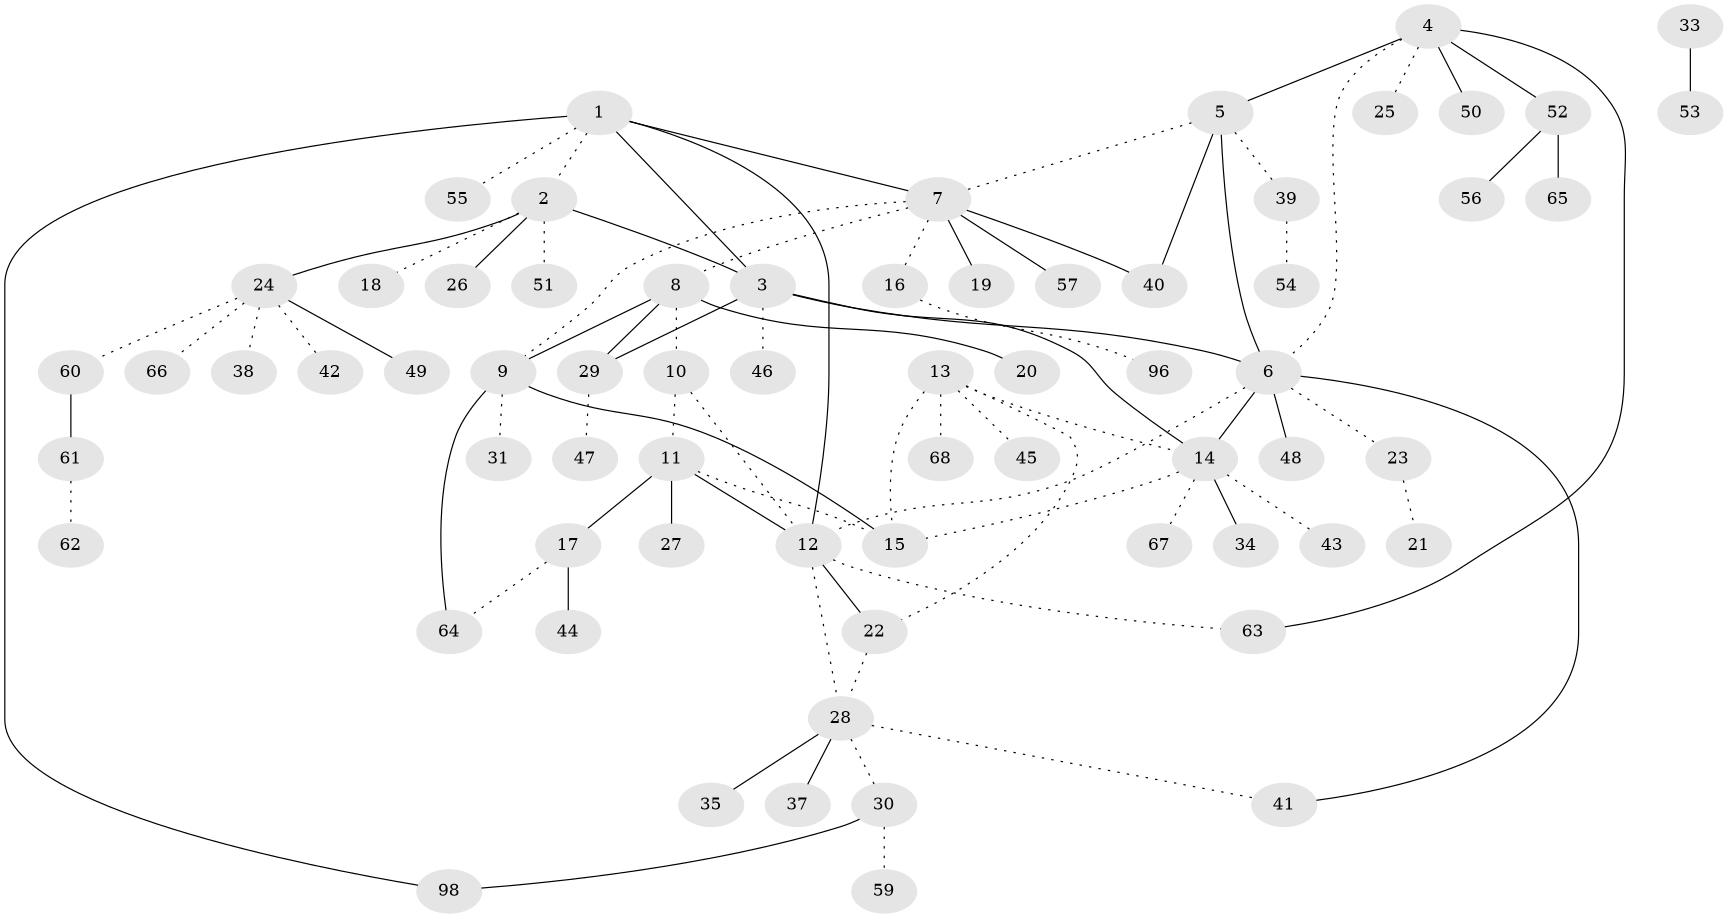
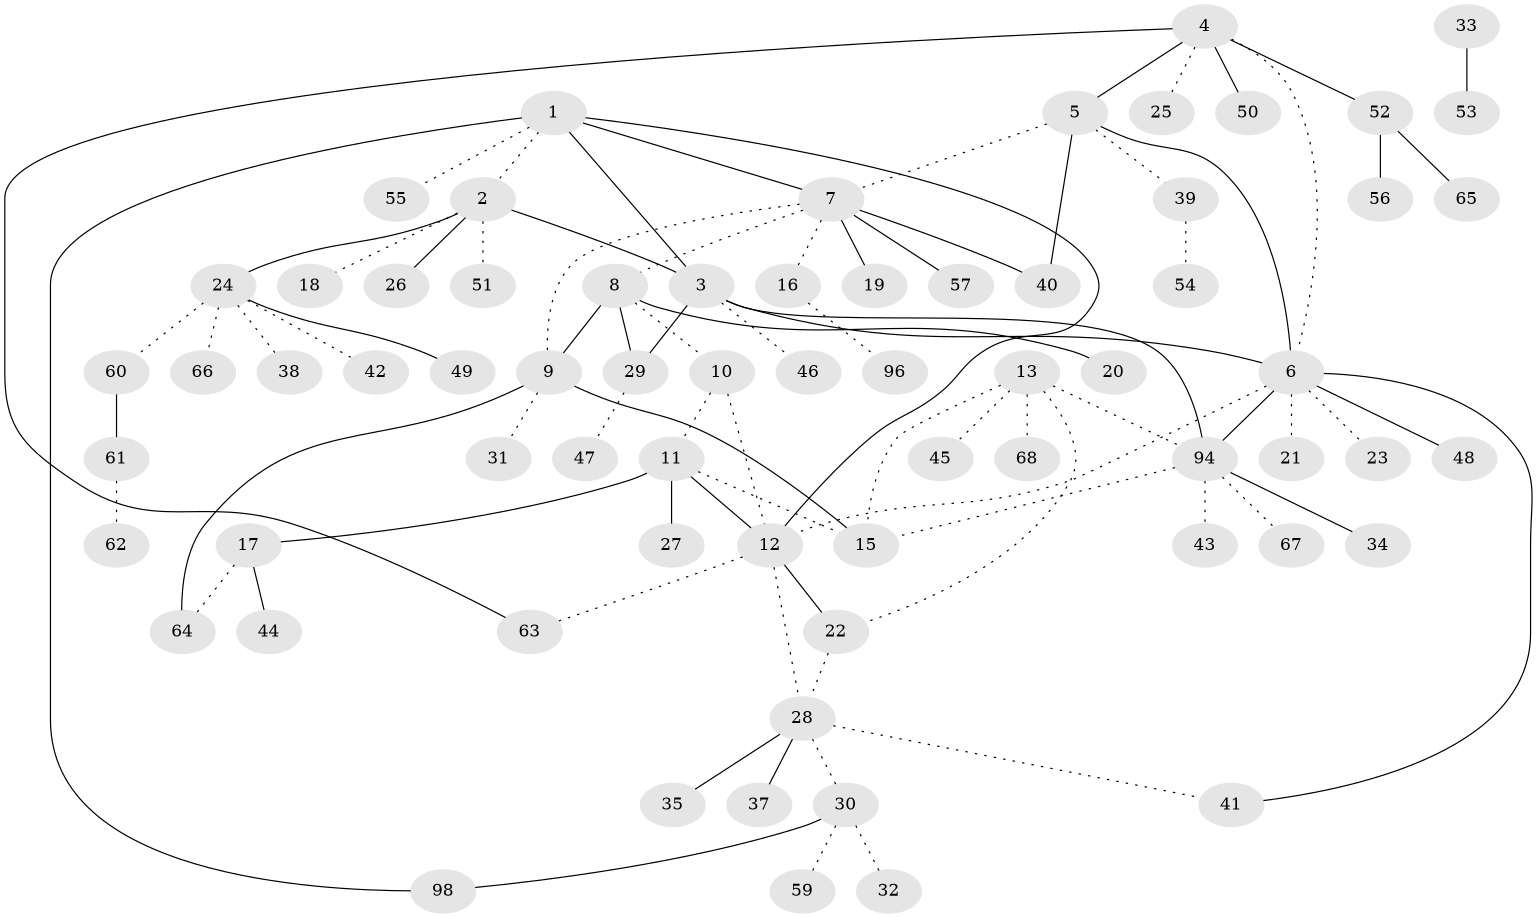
(1205, 459) -> (1205, 459)
(1409, 502) -> (1291, 416)
none -> (889, 891)
